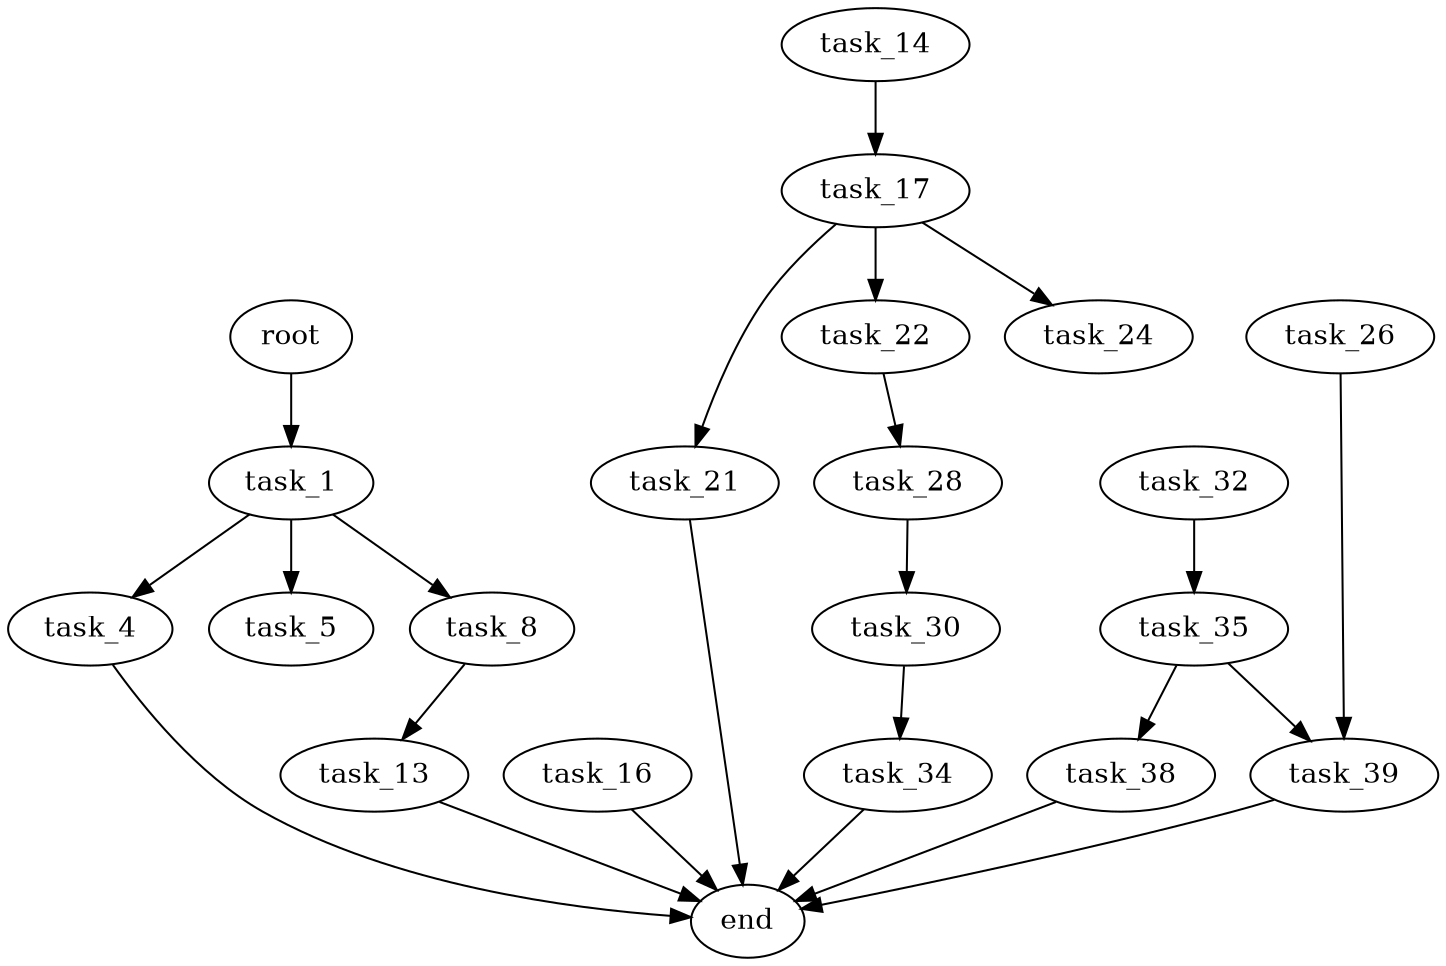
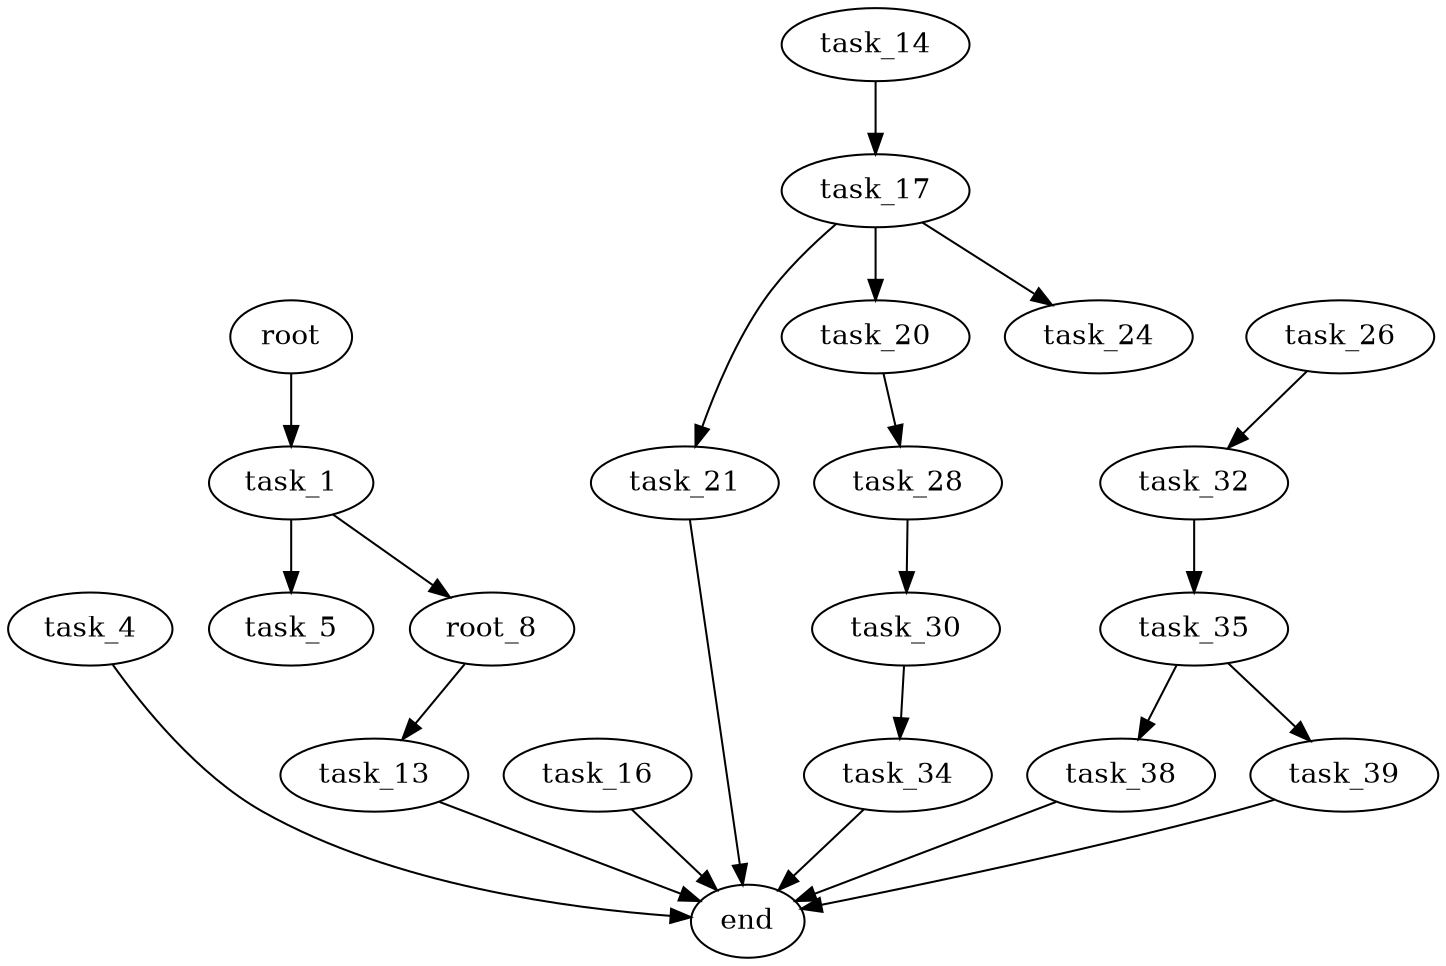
(876, 337) -> (876, 337)
(1342, 546) -> (1275, 402)
(200, 550) -> none
(492, 629) -> (492, 629)
